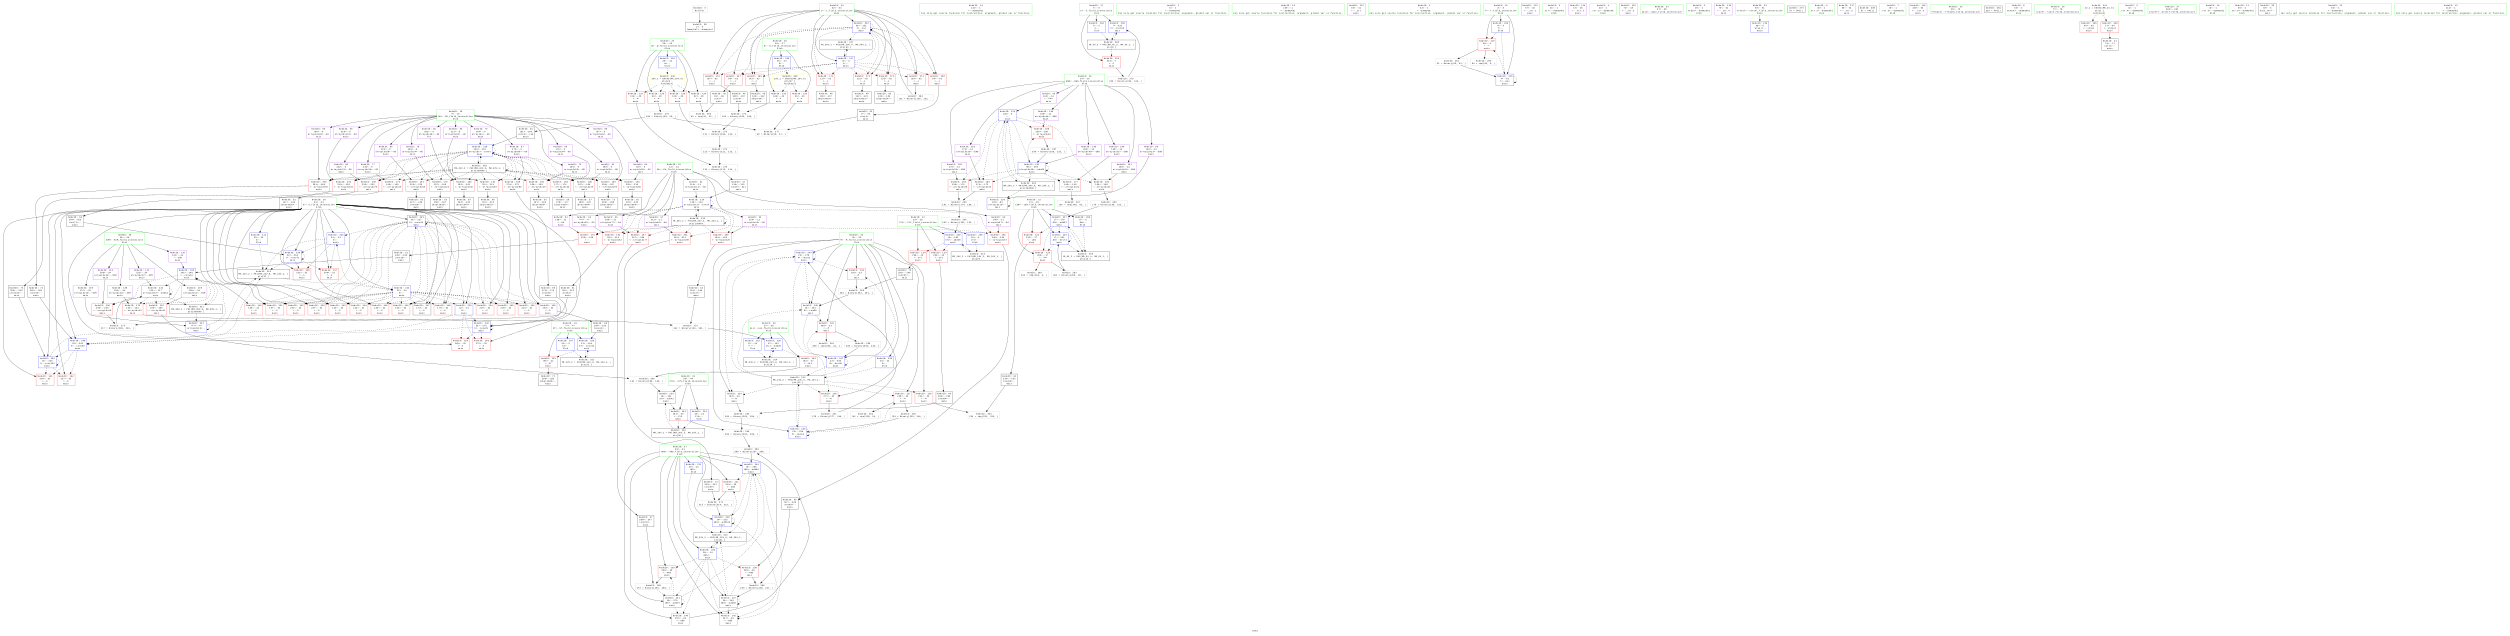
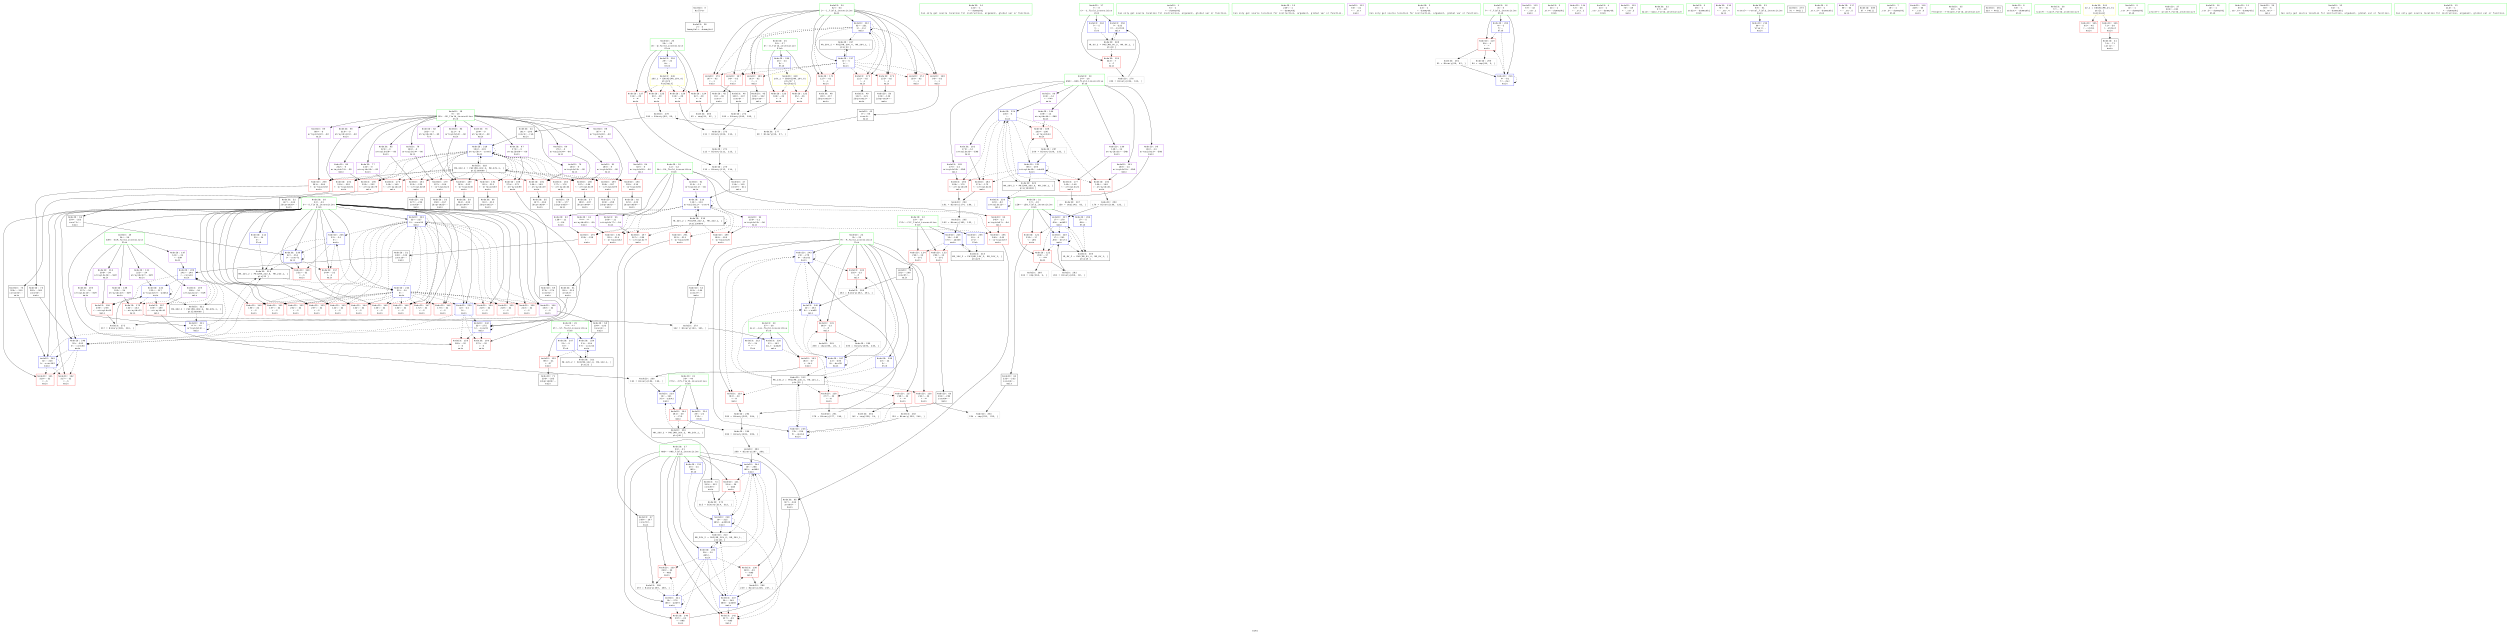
(915, 97) -> none
(713, 124) -> (717, 124)
(1089, 150) -> none
(656, 221) -> none
(998, 221) -> (998, 221)
(422, 309) -> (422, 309)
(770, 362) -> none
